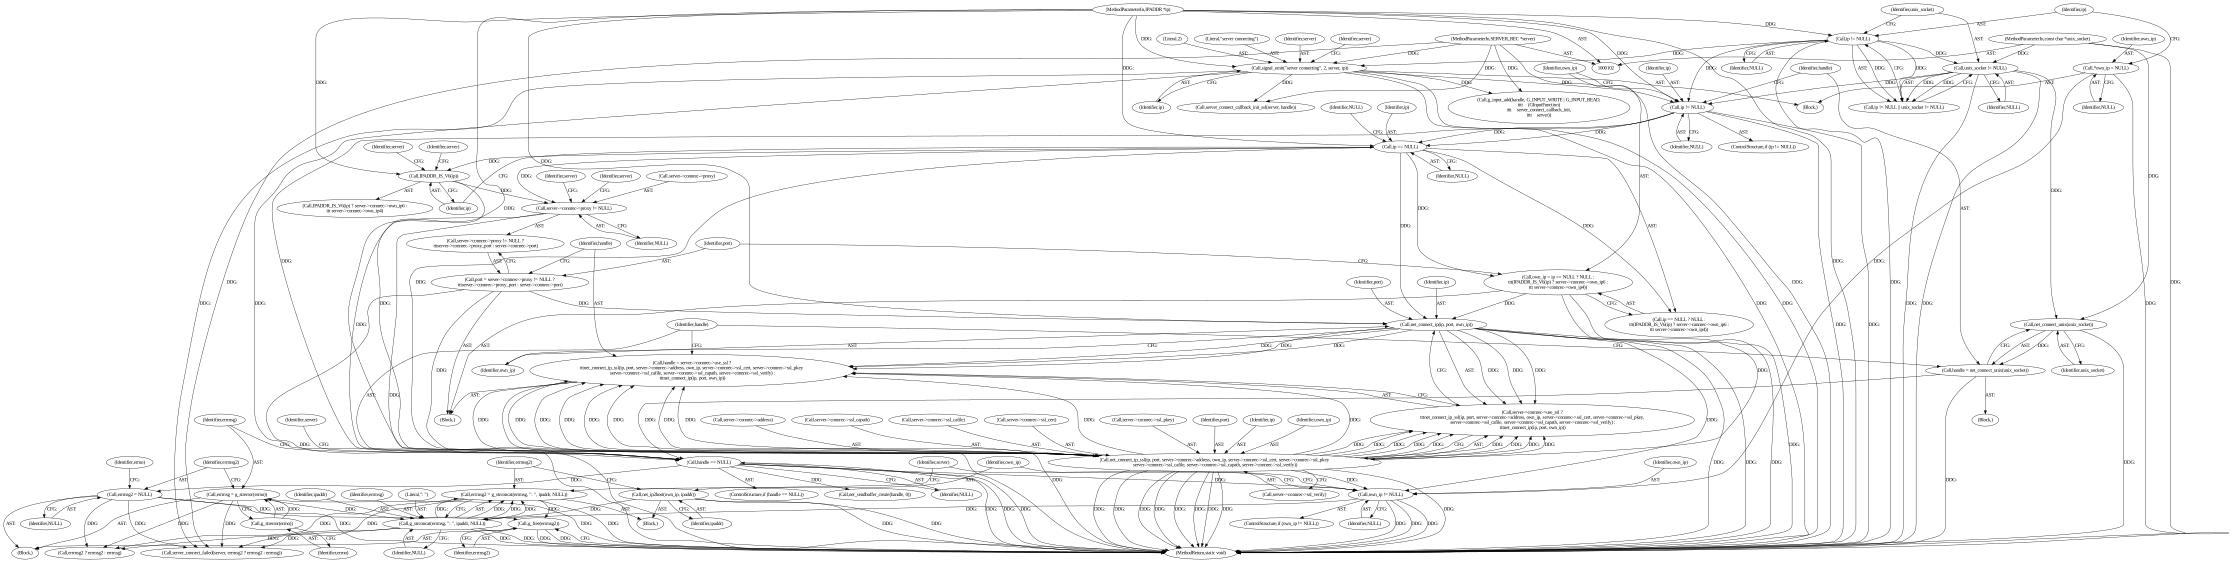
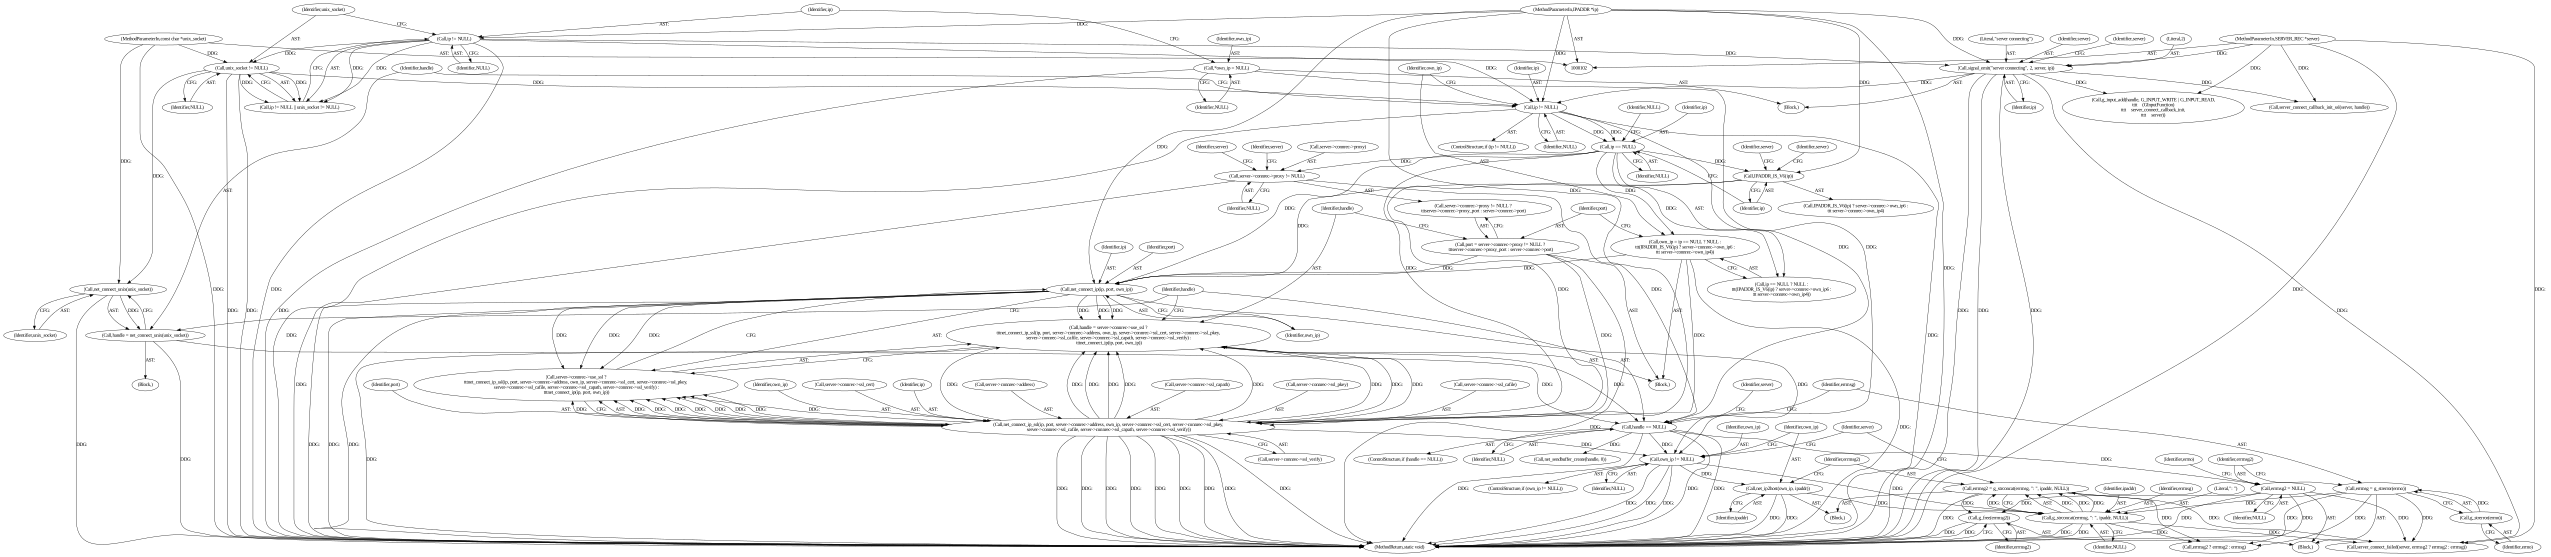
(1210, 138) -> none
(498, 193) -> (1385, 189)
none -> (1709, 479)
